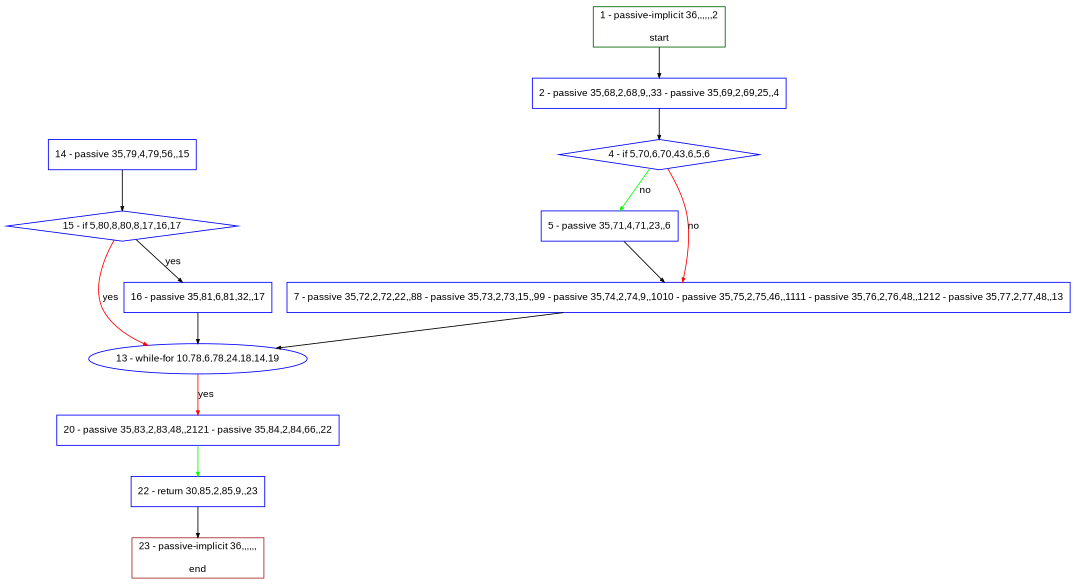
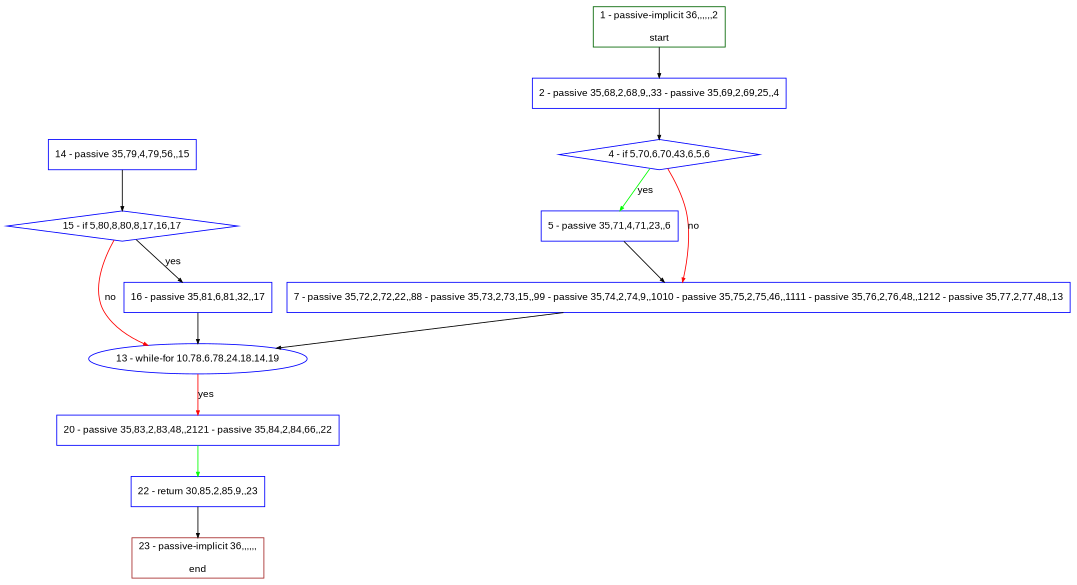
(645, 190) -> (645, 190)
(111, 297) -> (111, 297)
